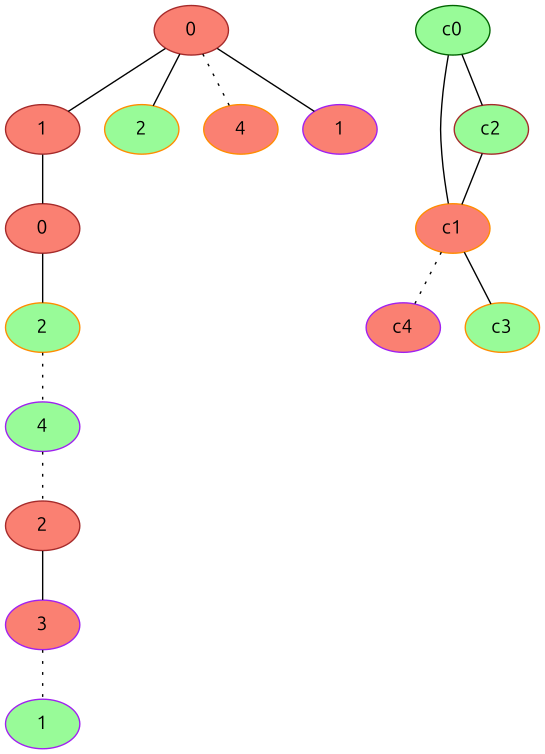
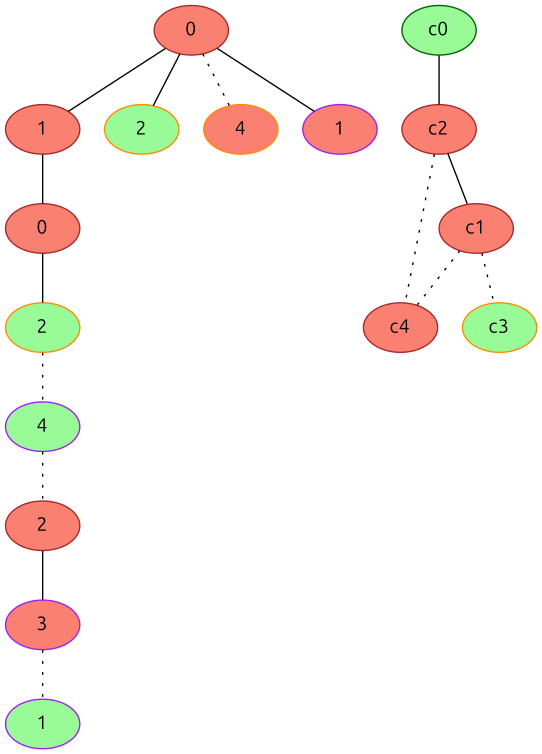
(441, 129) -> none
(491, 129) -> (439, 129)
none -> (420, 228)
(453, 228) -> (476, 228)
(478, 278) -> (488, 278)
(403, 328) -> (401, 328)
